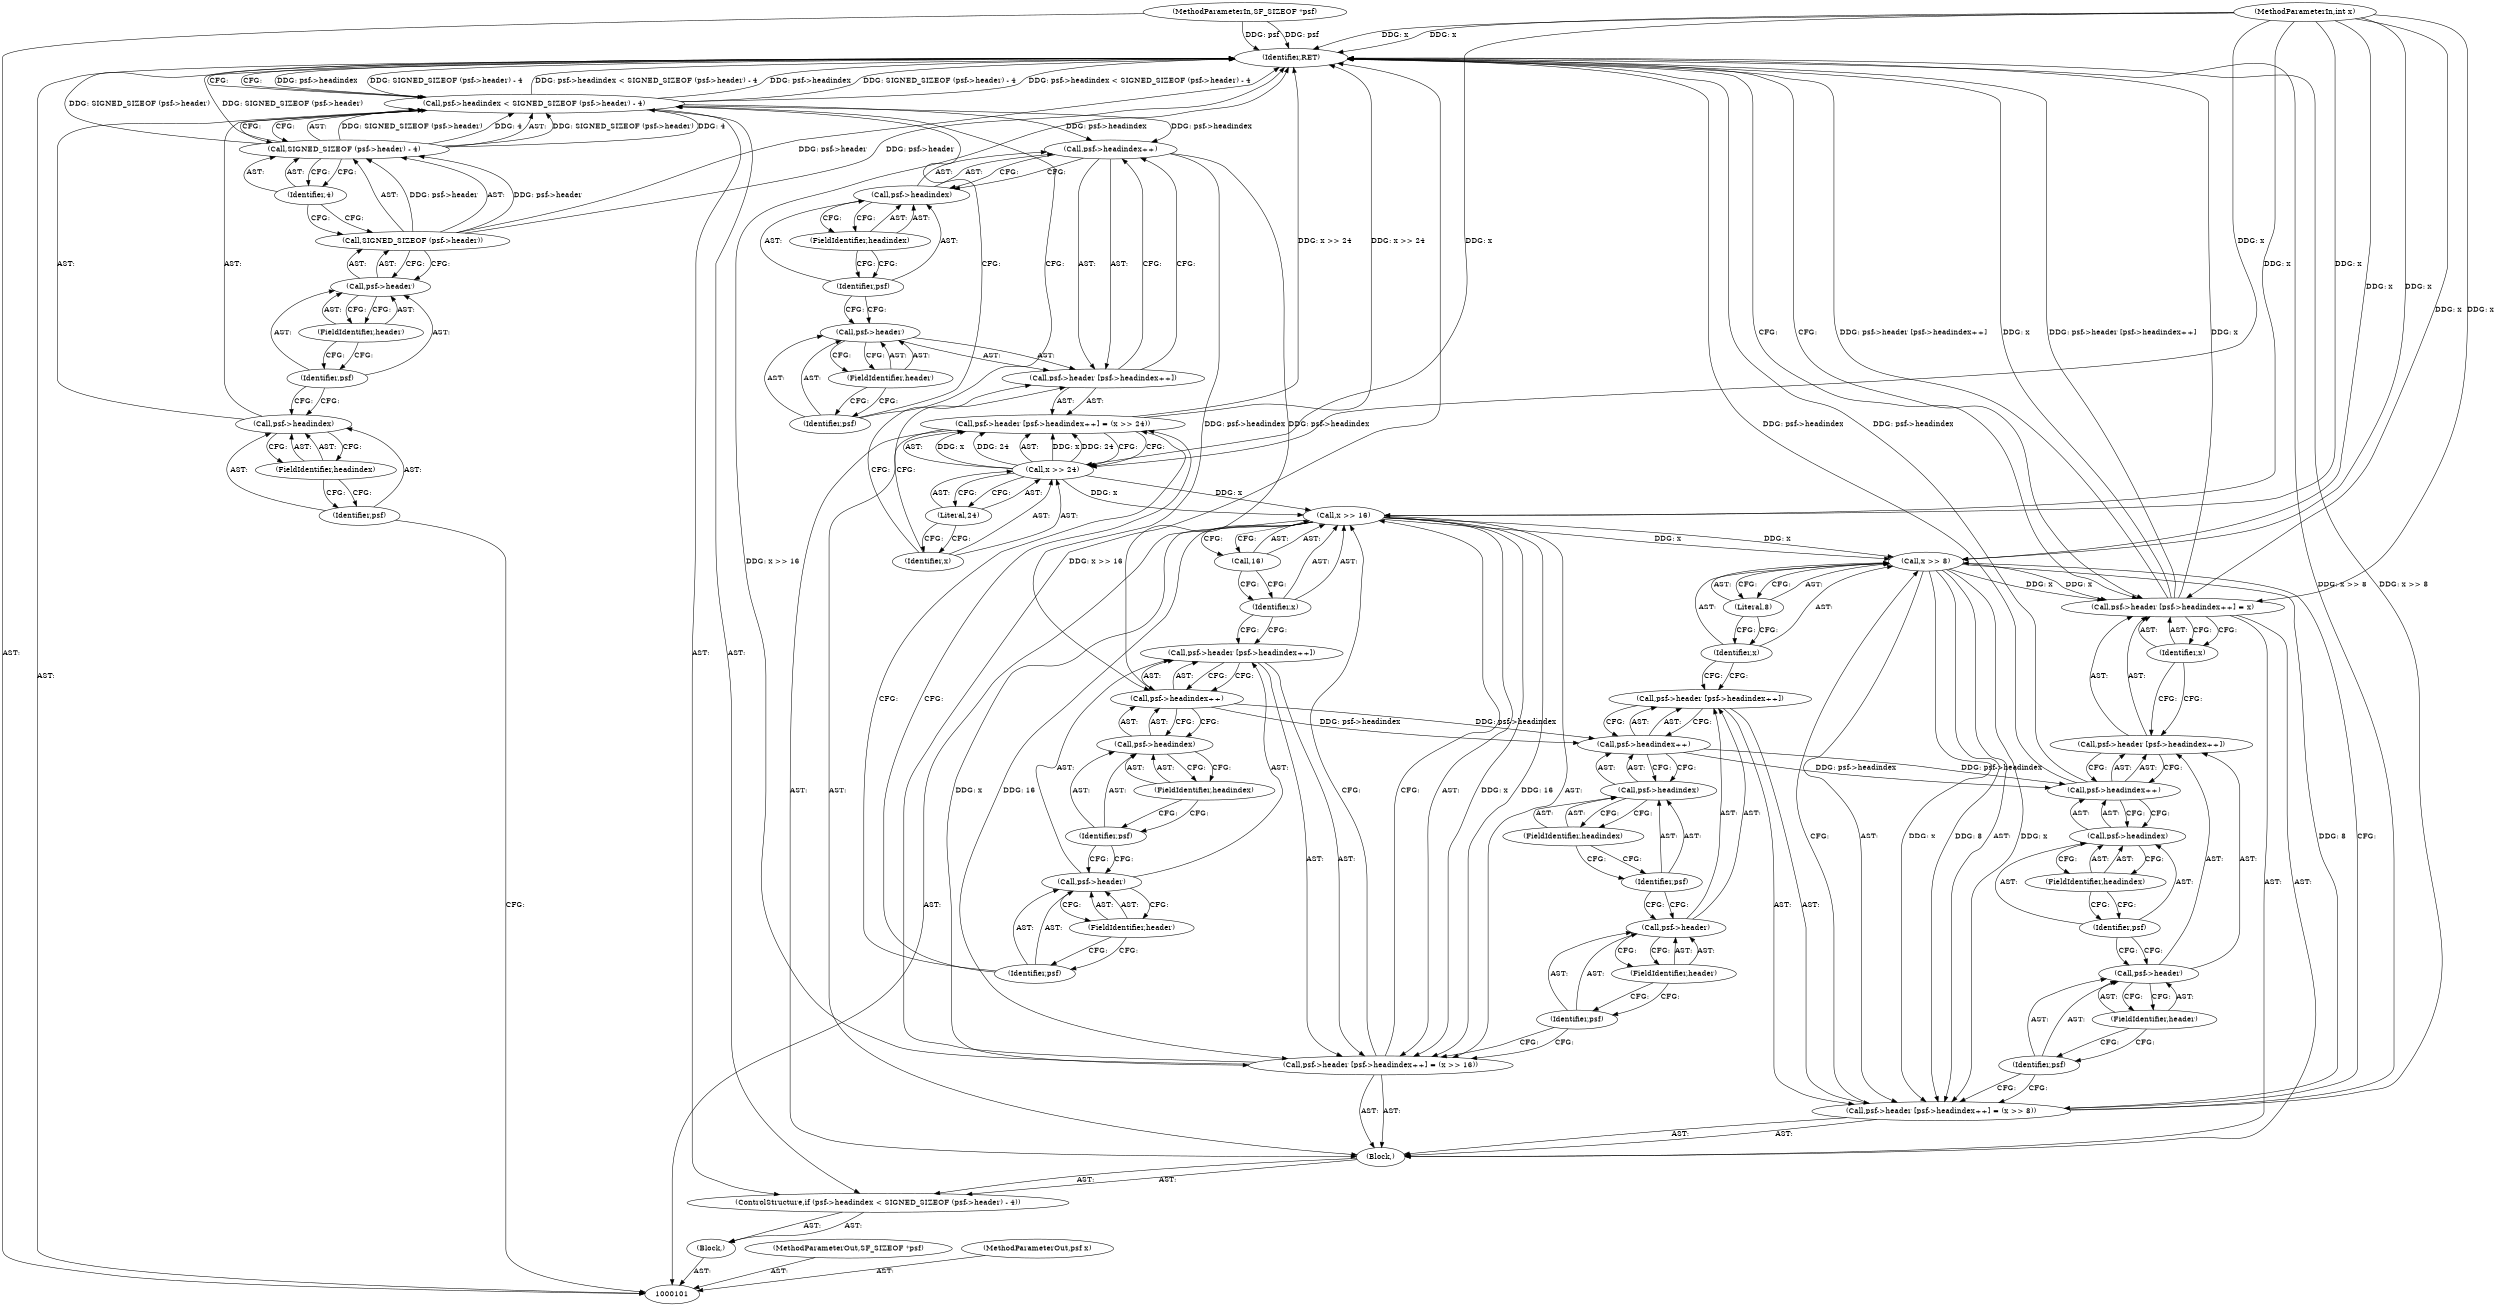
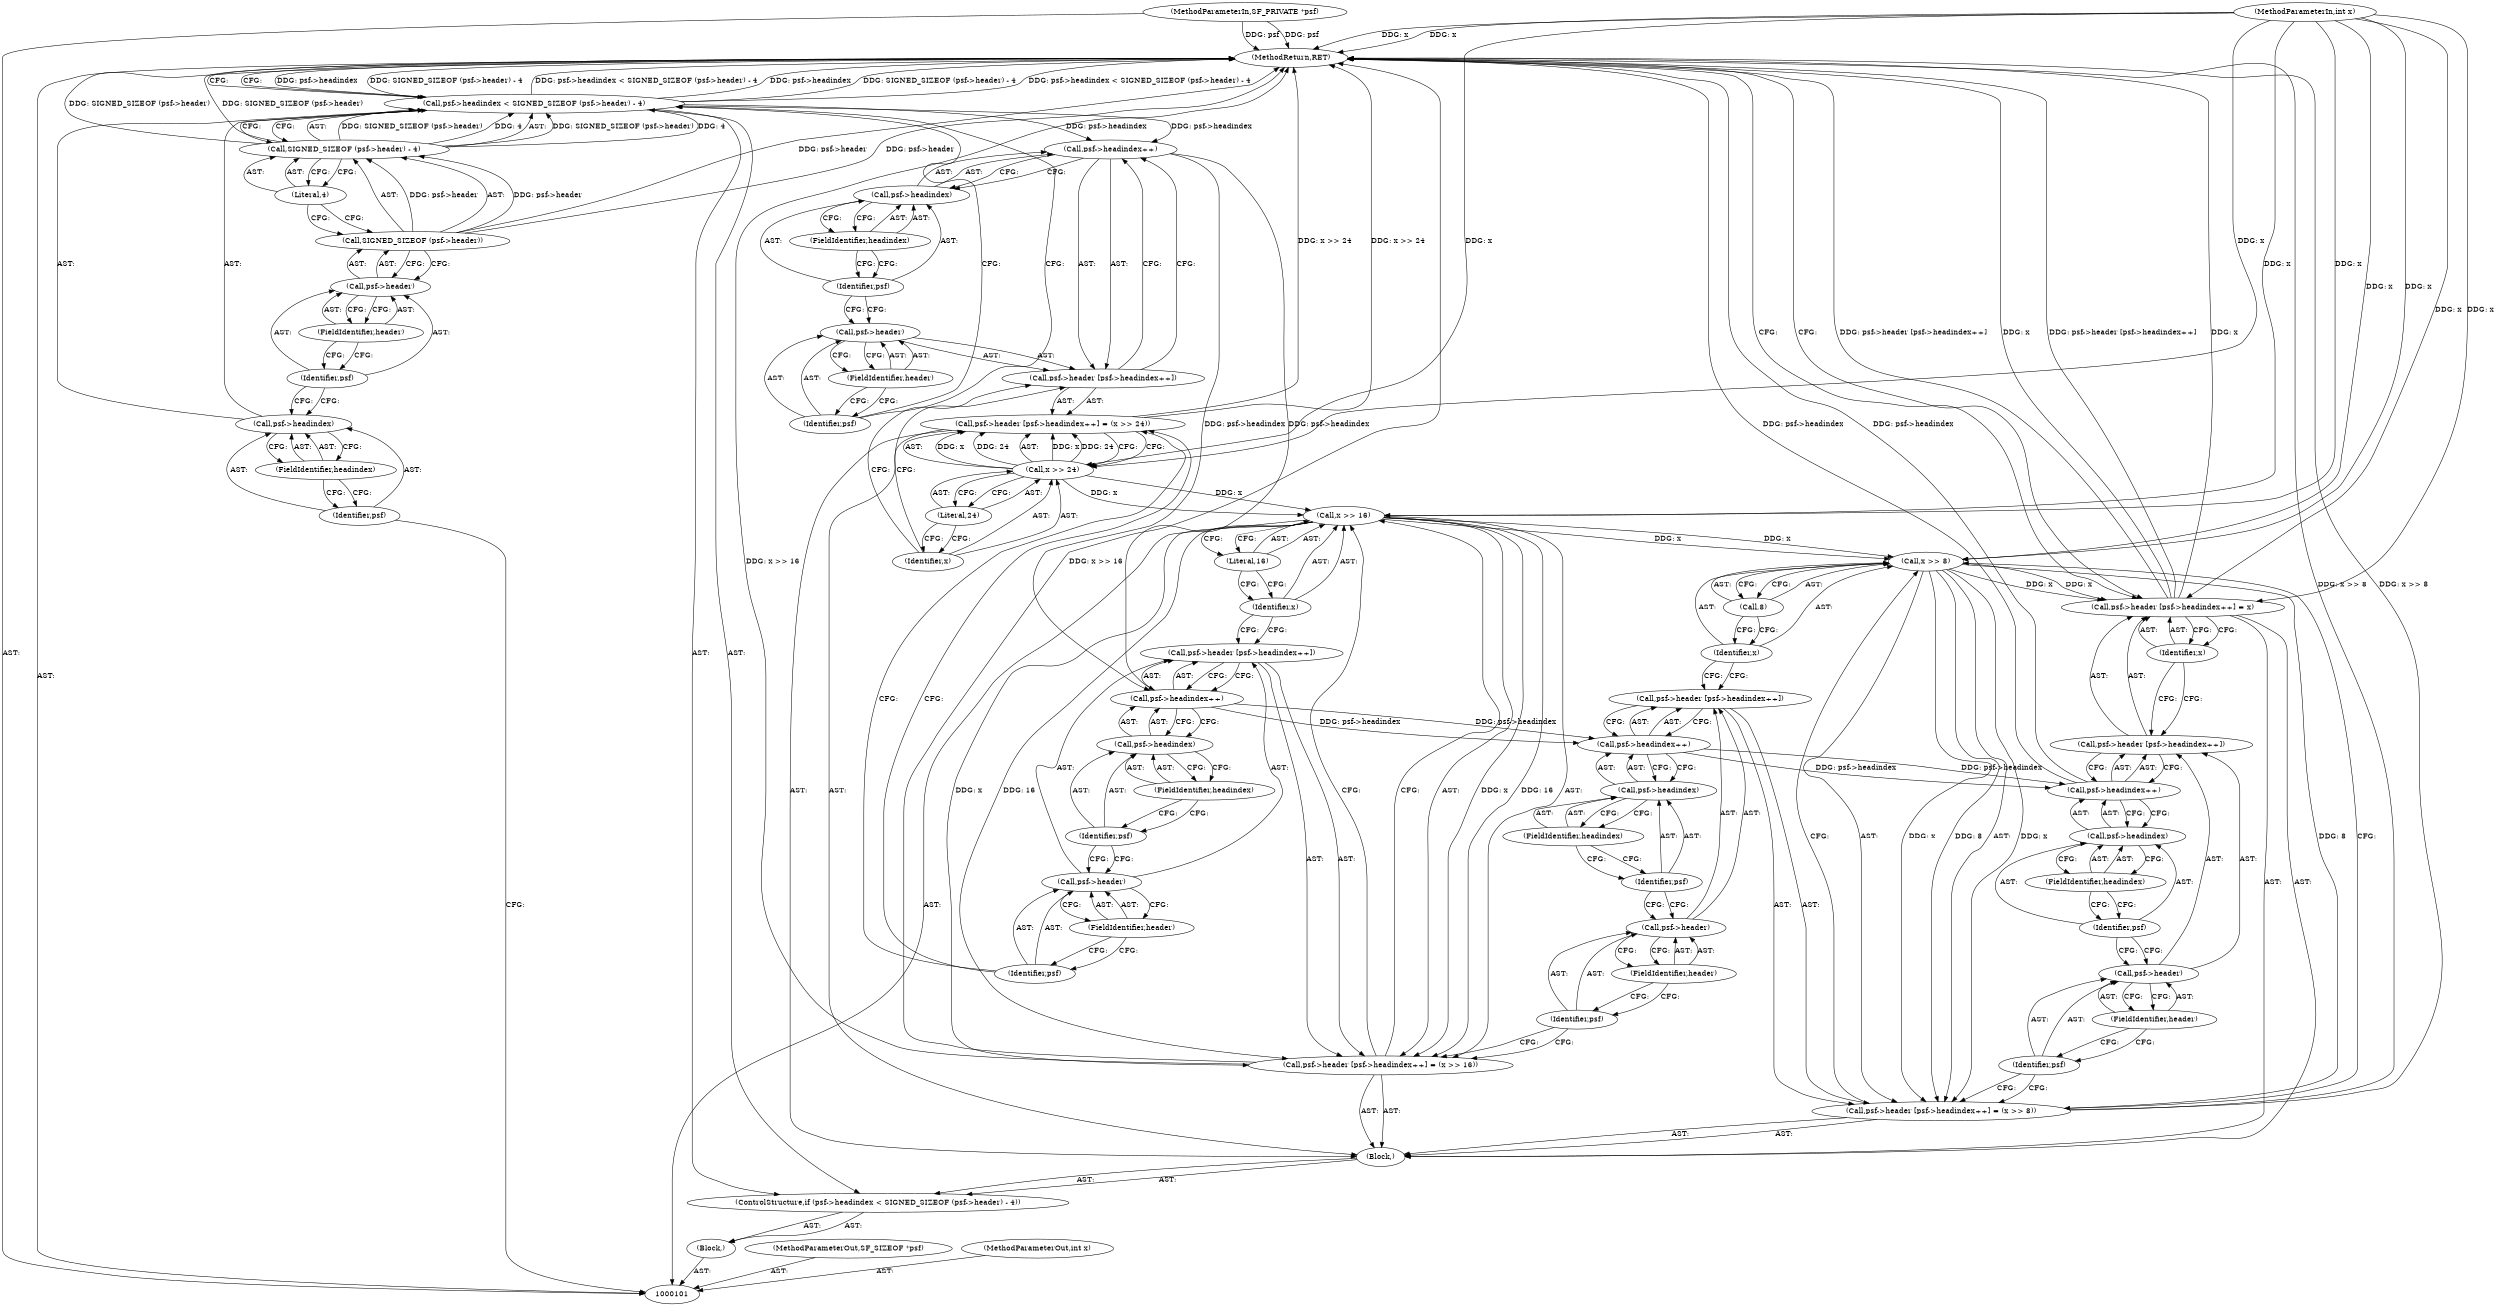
(1245, 12) -> (1245, 12)
(1291, 58) -> (1291, 58)
(311, 195) -> (311, 195)
(1248, 562) -> (1248, 562)
(1753, 607) -> (1753, 607)
(1038, 1249) -> (1038, 1249)
